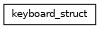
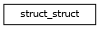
(50, 14) -> (50, 14)
